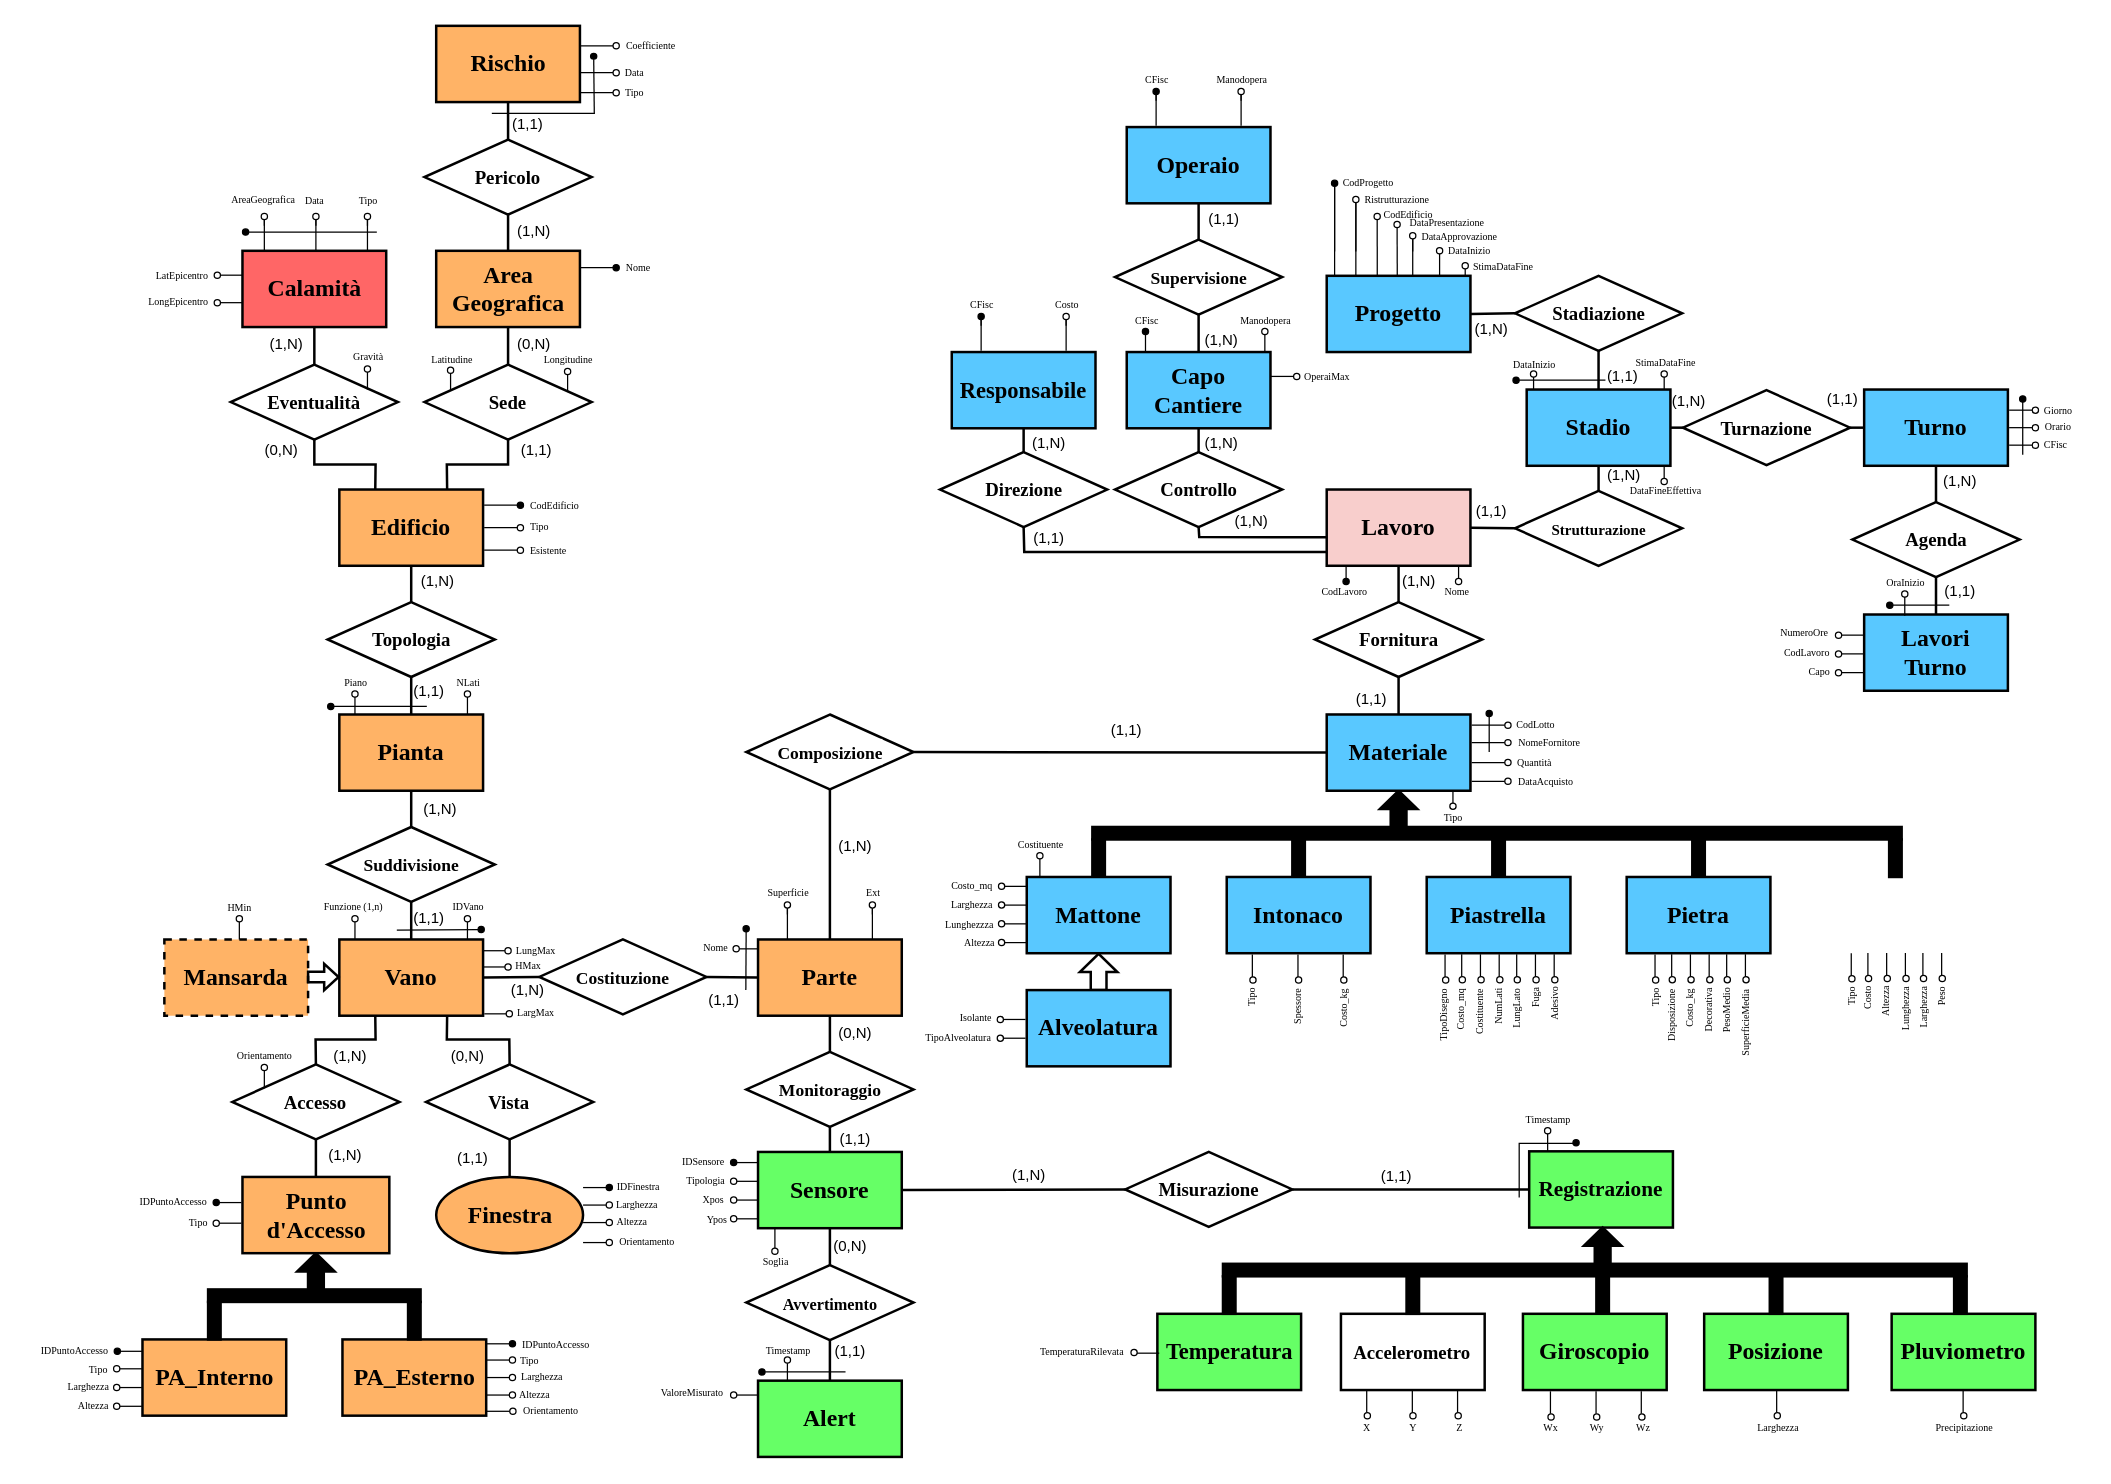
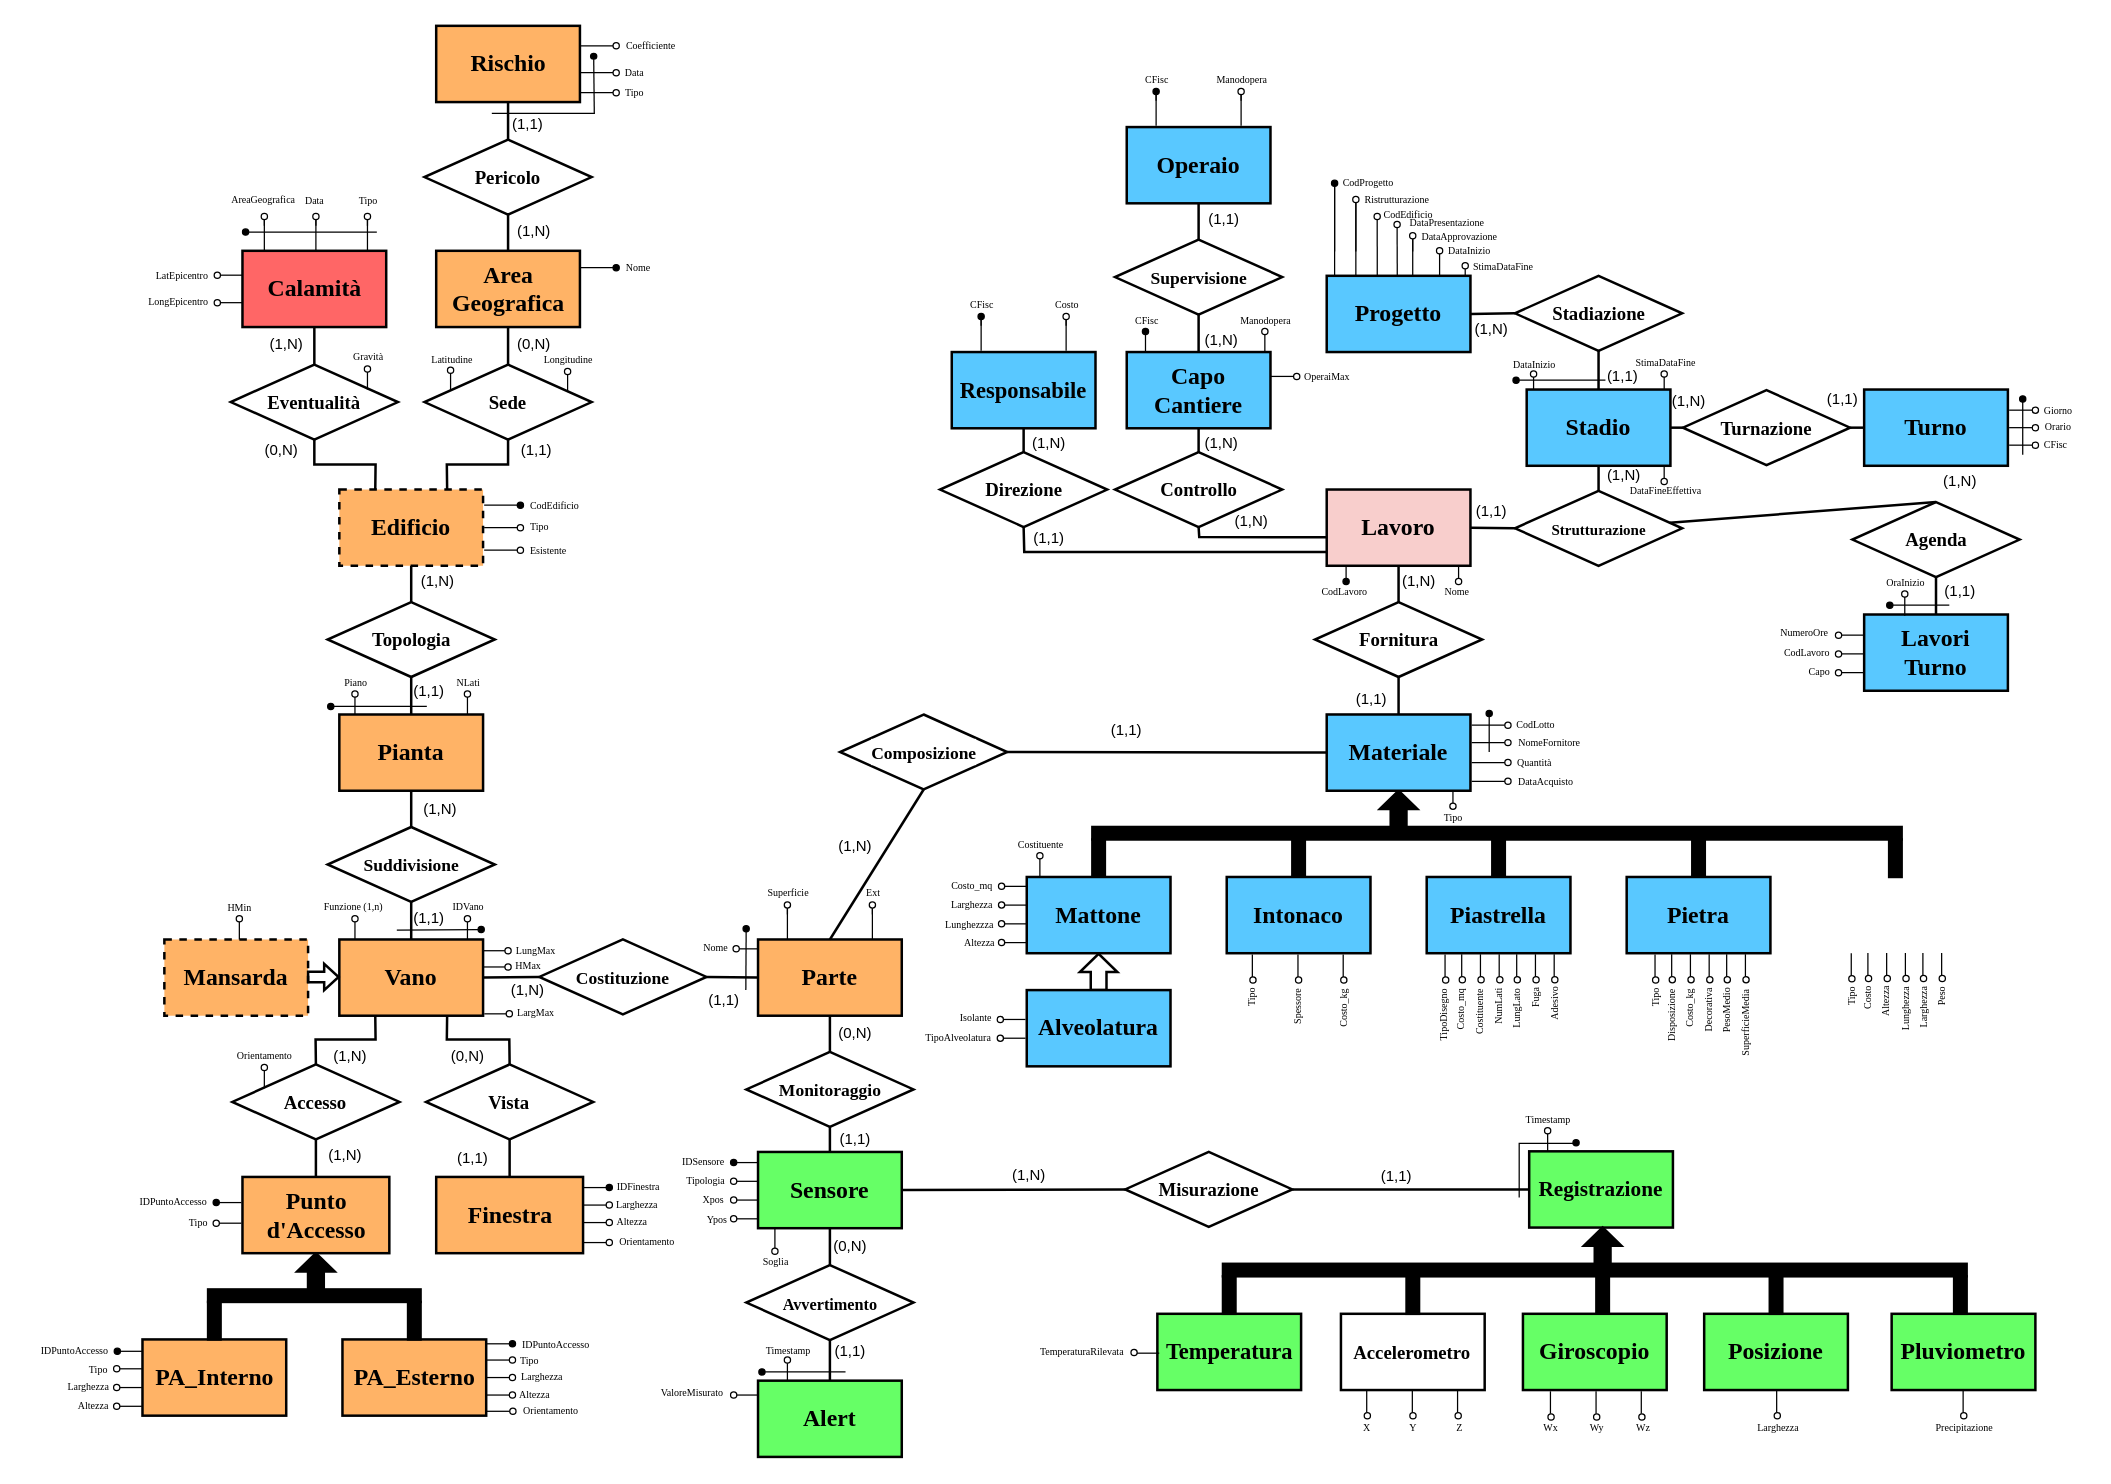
(1936, 484) -> (1804, 512)
(411, 528) -> (411, 528)
(830, 752) -> (924, 752)
(510, 1215) -> (510, 1215)
